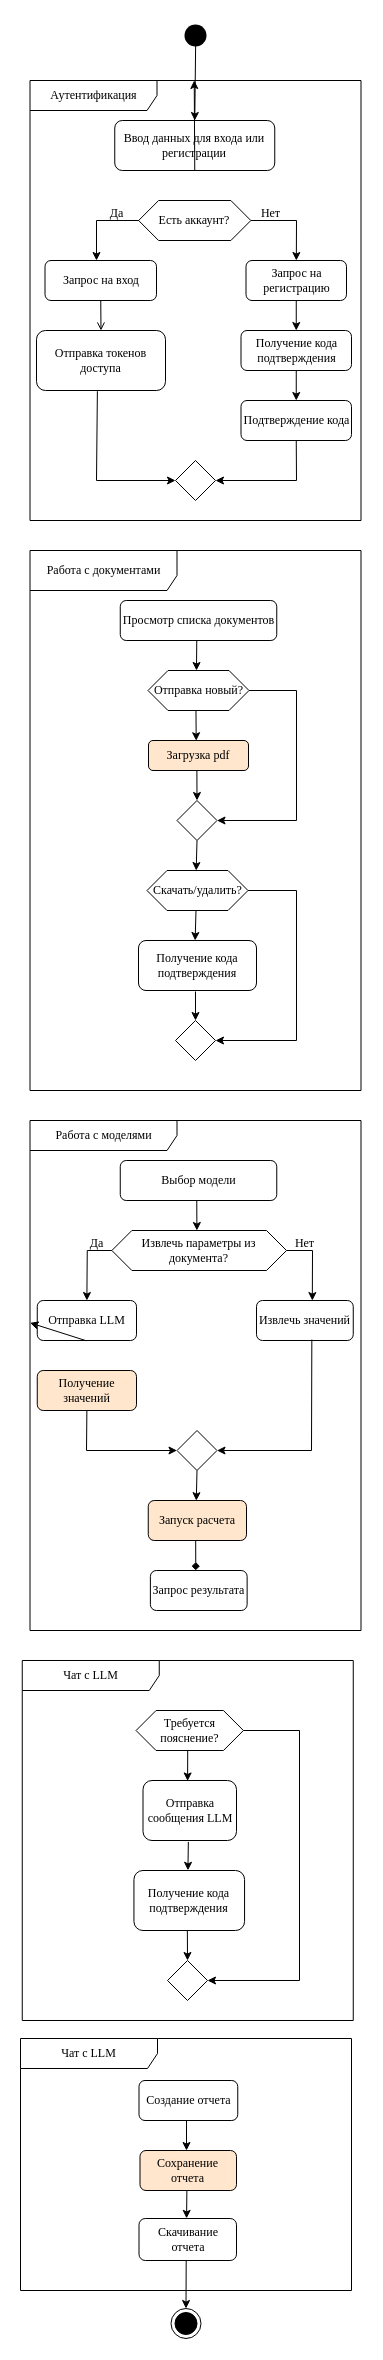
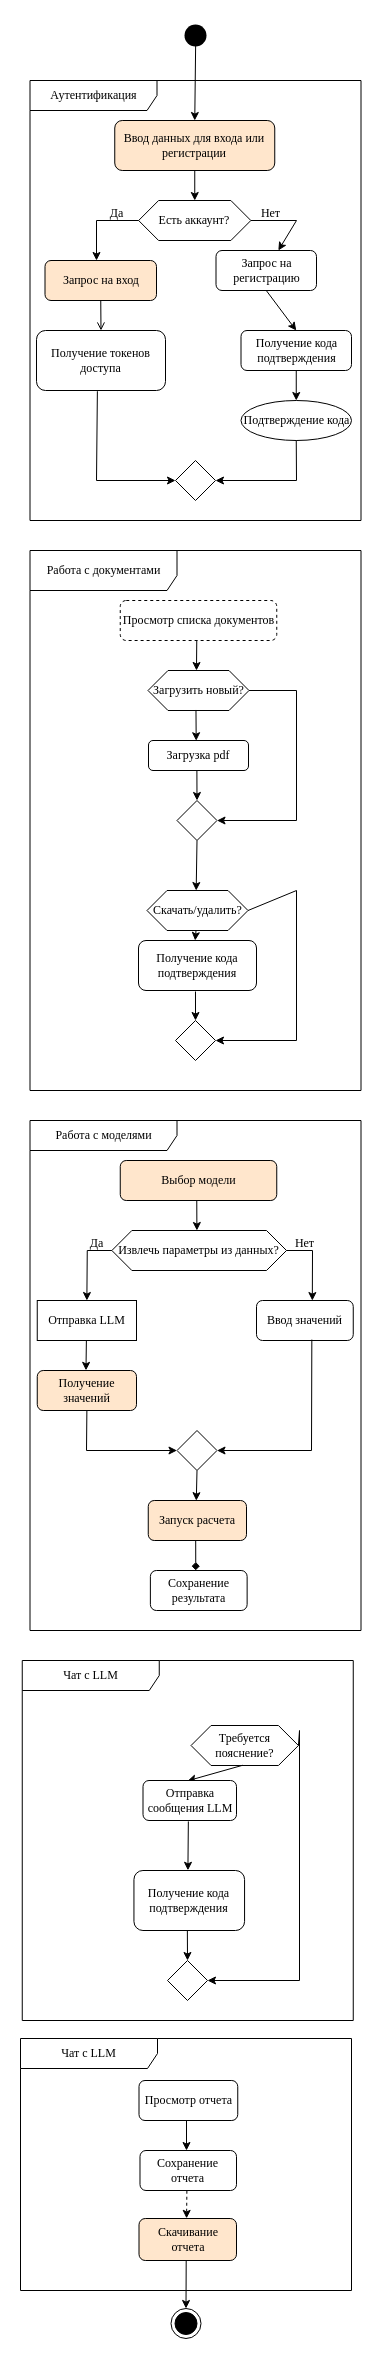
(195, 145) -> (195, 182)
(195, 146) -> (195, 146)
(101, 281) -> (101, 281)
(296, 281) -> (266, 271)
(101, 361) -> (101, 361)
(296, 421) -> (296, 421)
(199, 621) -> (199, 621)
(199, 691) -> (199, 691)
(199, 756) -> (199, 756)
(198, 891) -> (198, 911)
(199, 1181) -> (199, 1181)
(199, 1251) -> (199, 1251)
(87, 1321) -> (87, 1321)
(305, 1321) -> (305, 1321)
(61, 1333) -> (86, 1352)
(199, 1591) -> (199, 1591)
(190, 1731) -> (245, 1746)
(190, 1811) -> (190, 1801)
(189, 2101) -> (189, 2101)
(188, 2171) -> (188, 2171)
(187, 2201) -> (187, 2201)
(188, 2240) -> (188, 2240)
